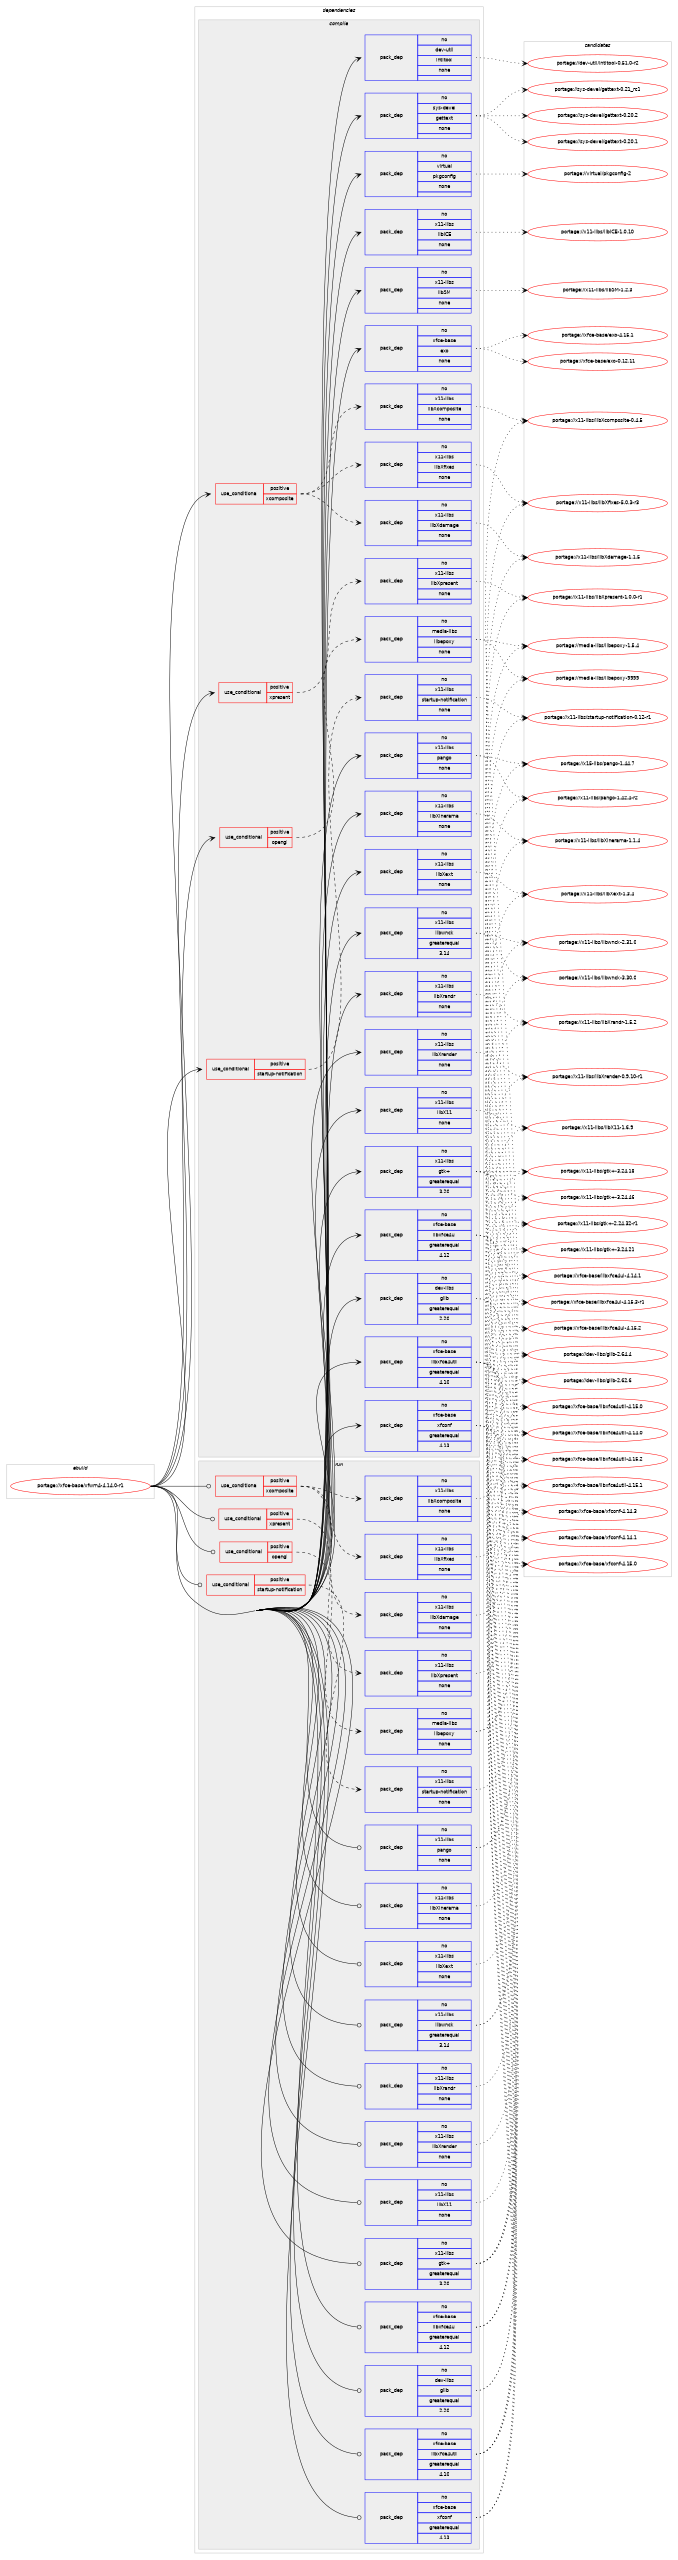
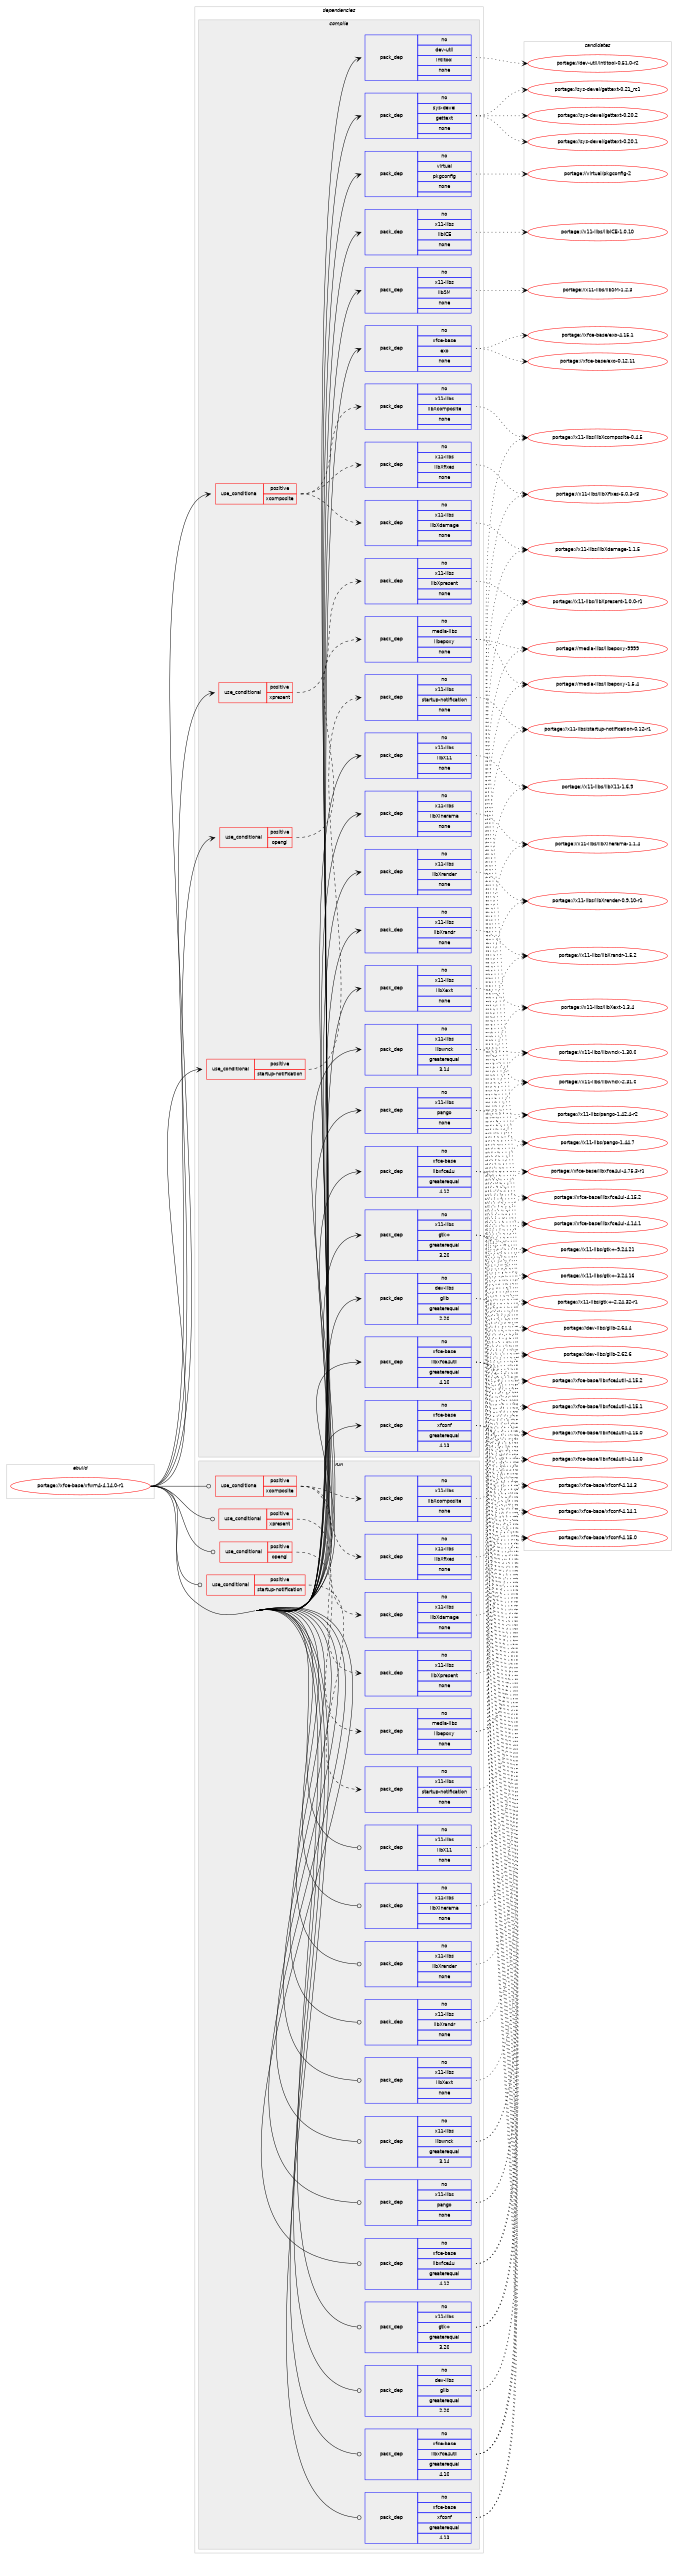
(598, 764) -> (598, 1143)
(598, 978) -> (598, 1053)
(598, 1172) -> none
(598, 1198) -> (598, 1276)
(598, 1250) -> (598, 1250)
(598, 1302) -> (598, 1172)
